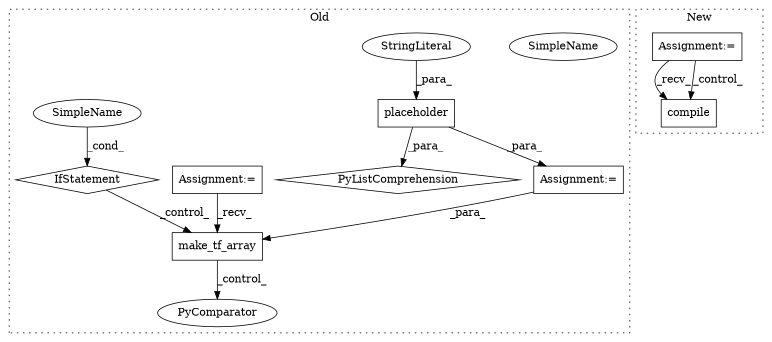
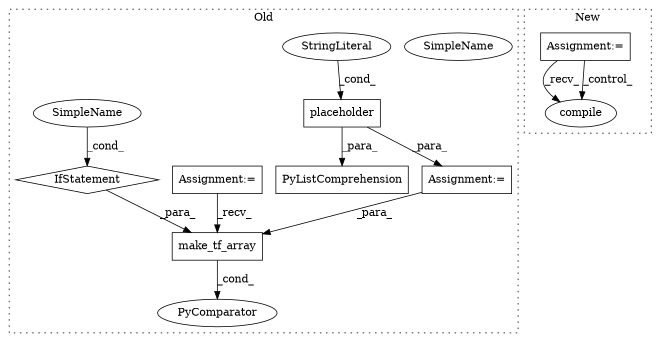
(434, 80) -> (357, 80)
(689, 113) -> (581, 113)
(398, 180) -> (342, 180)
(184, 213) -> (178, 213)
(242, 280) -> (236, 280)
